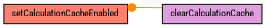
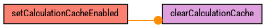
(149, 8) -> (141, 21)
